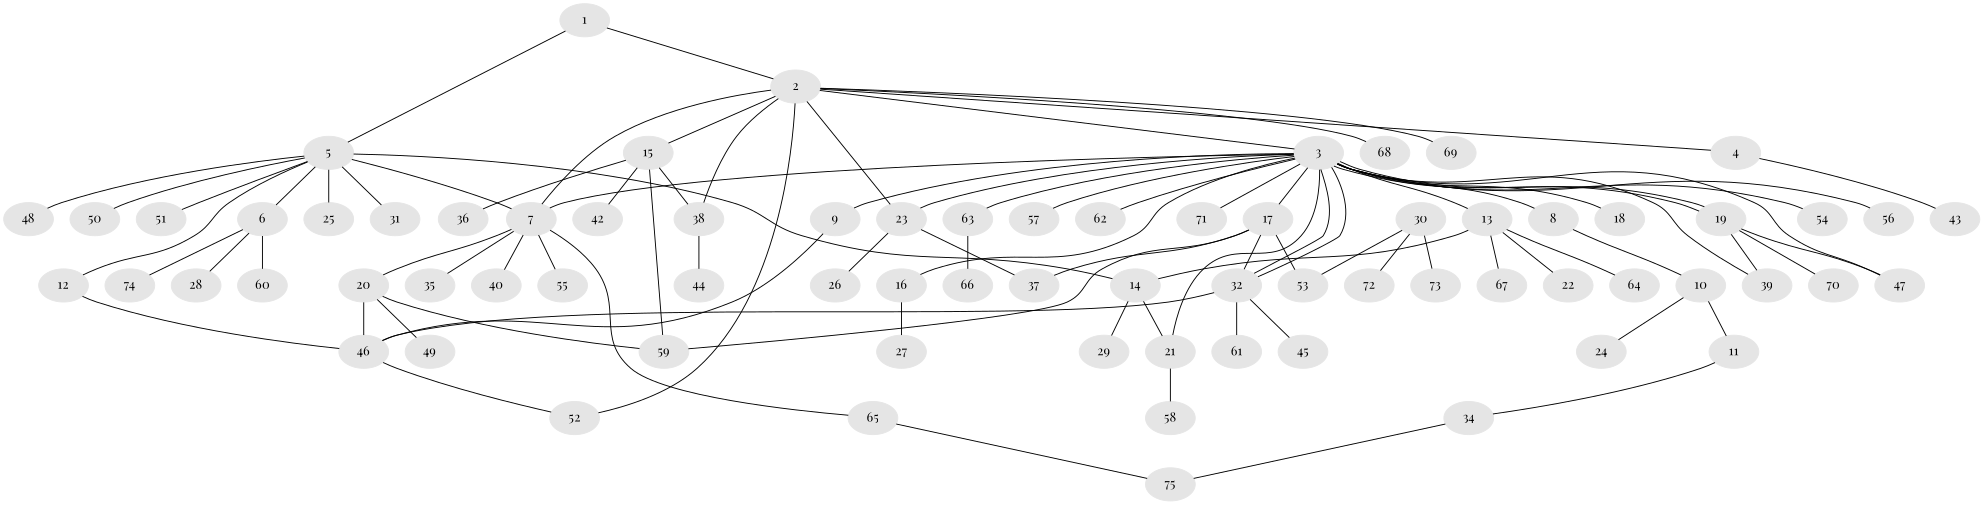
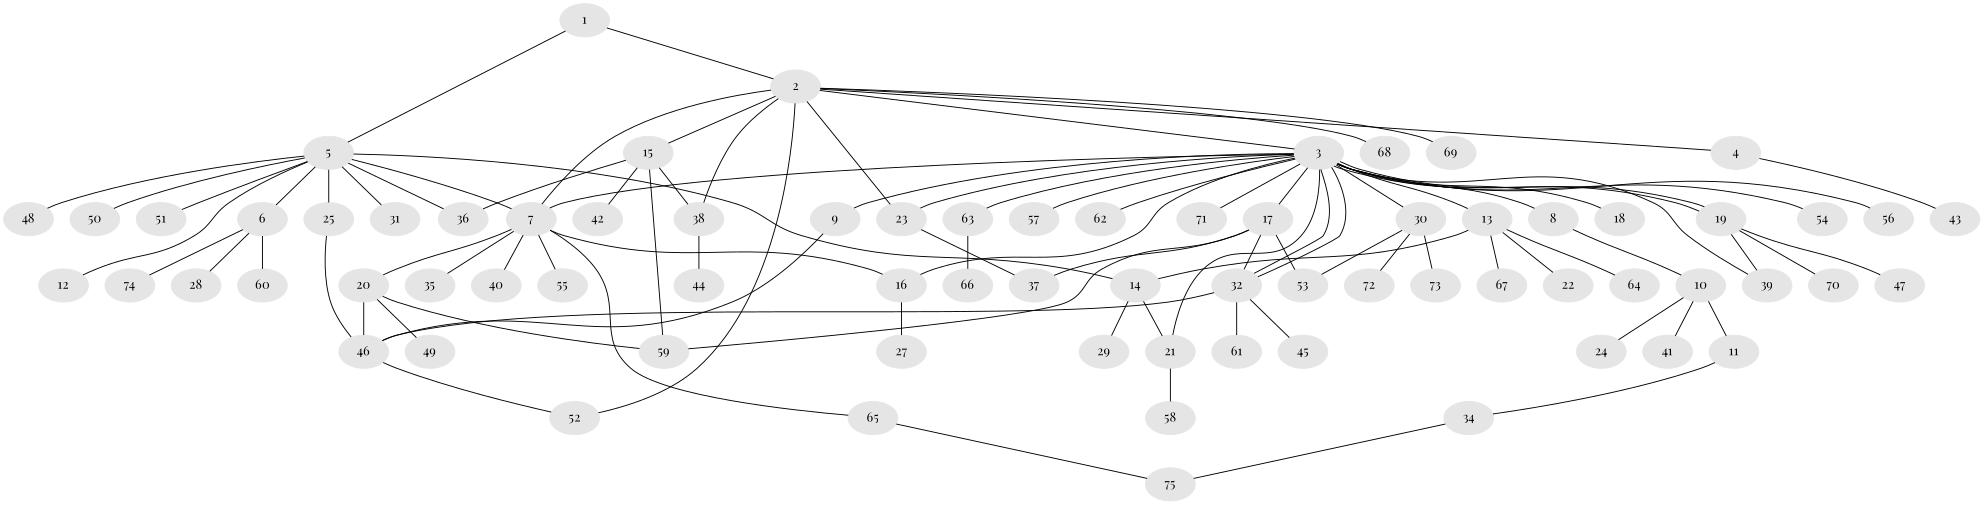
(1621, 173) -> (1370, 186)
none -> (396, 186)
none -> (716, 252)
(835, 285) -> none
(209, 330) -> (328, 289)
none -> (1668, 352)
